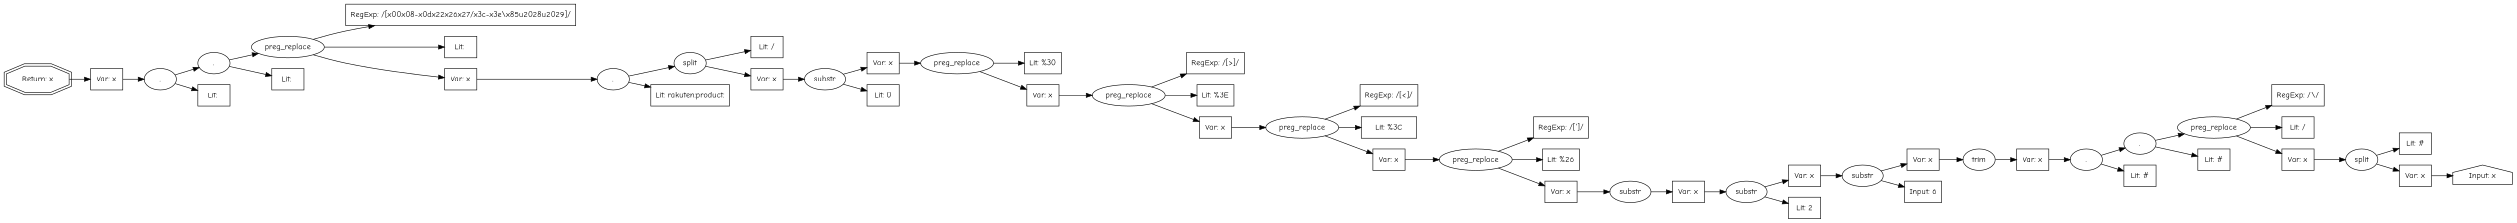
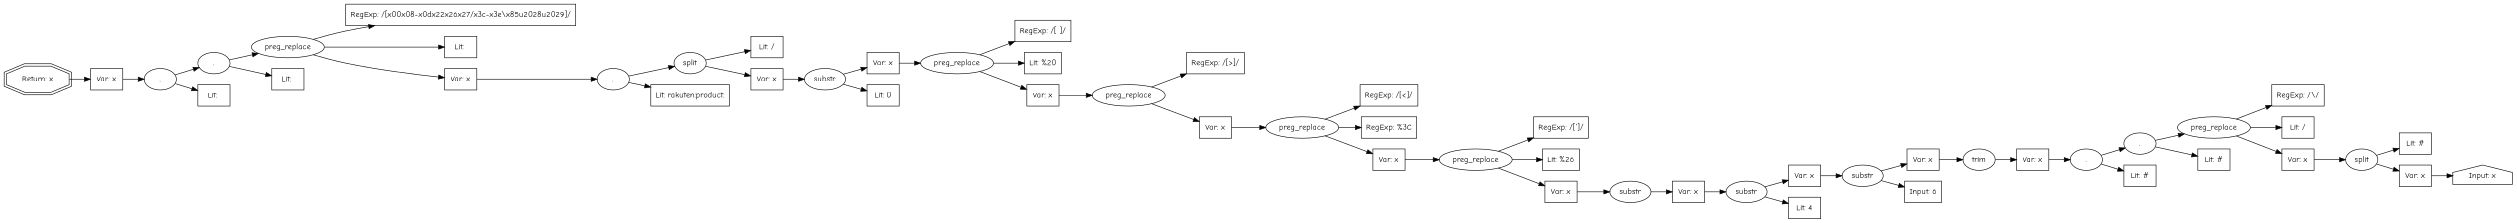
none -> (1043, 31)
(1043, 63) -> (1043, 63)
(1216, 95) -> none
(1389, 128) -> (1389, 128)
(1805, 208) -> (1805, 208)
